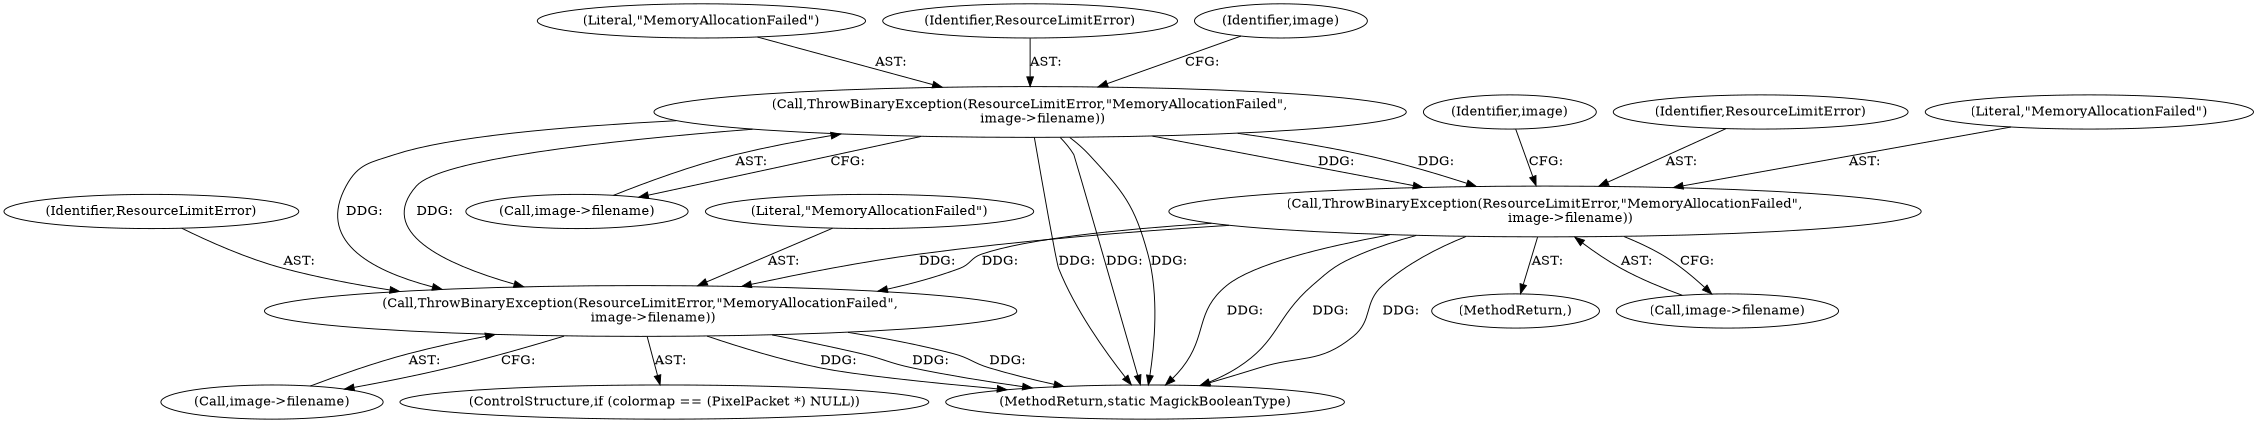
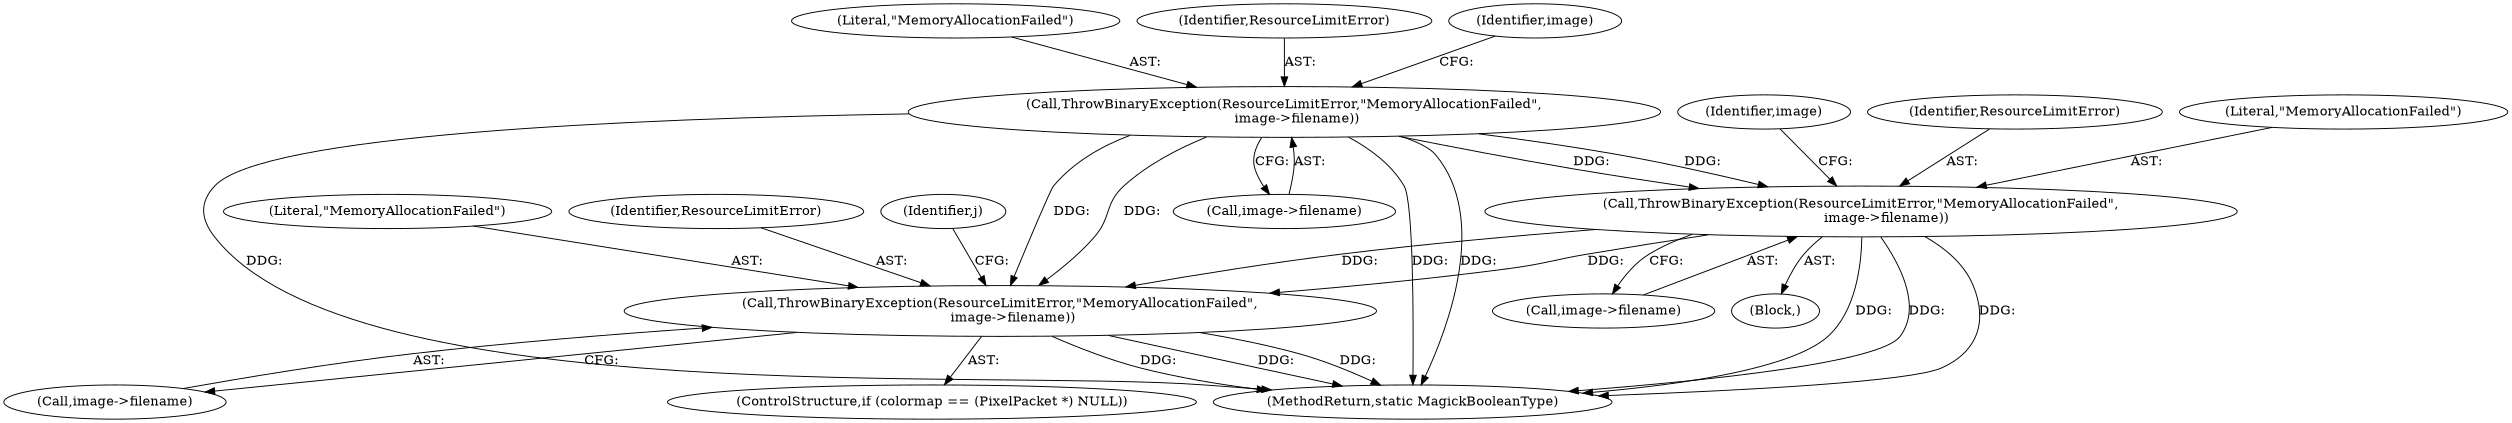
none -> (943, 211)
(1516, 311) -> (1776, 311)
